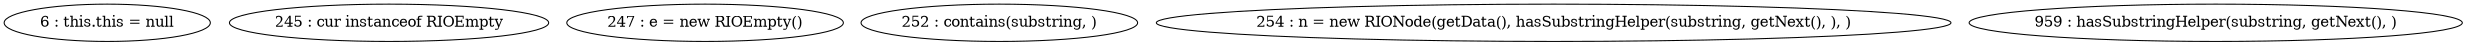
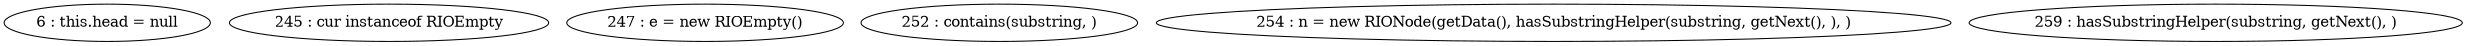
(107, 23) -> (107, 23)
(2216, 23) -> (2216, 23)
